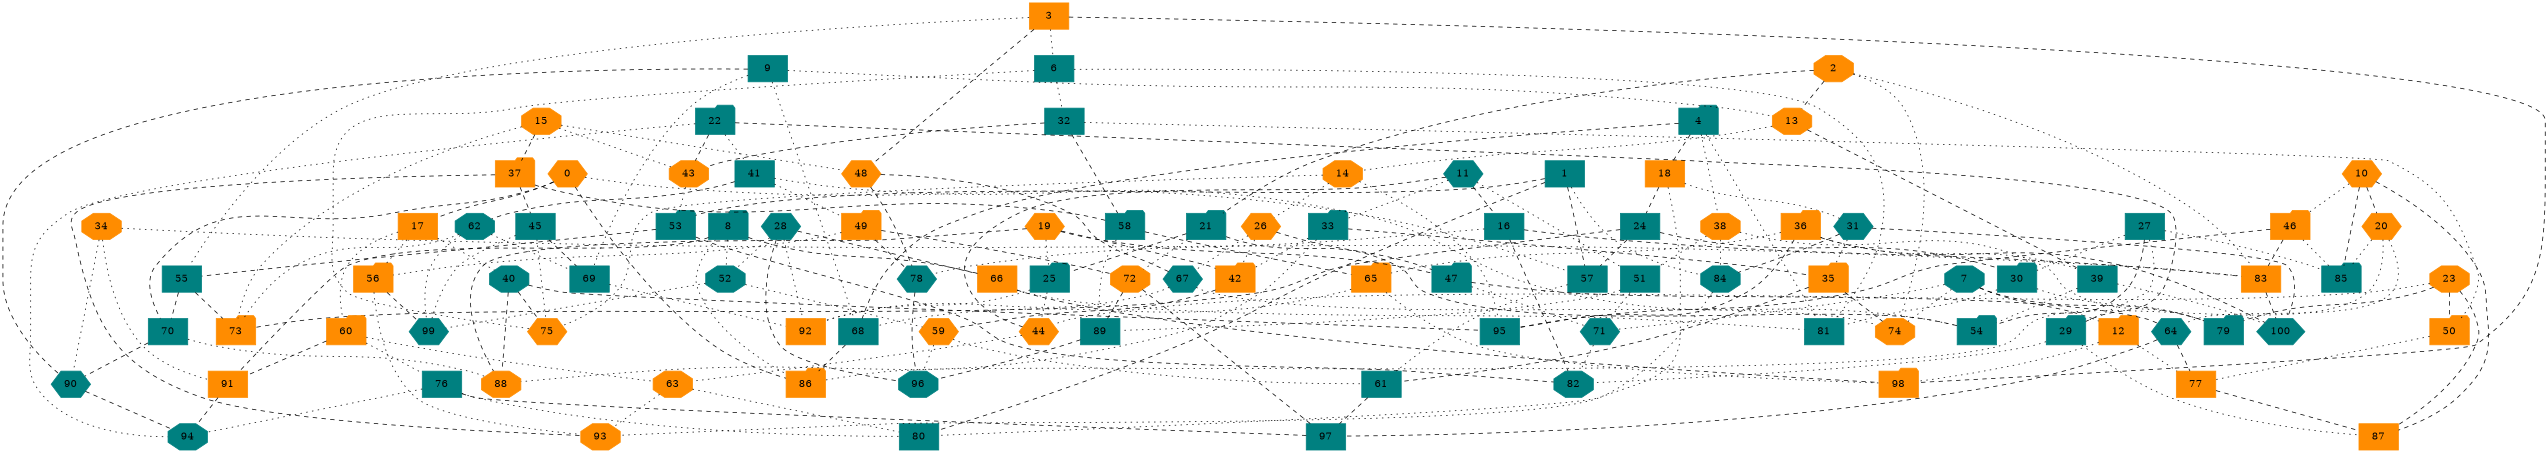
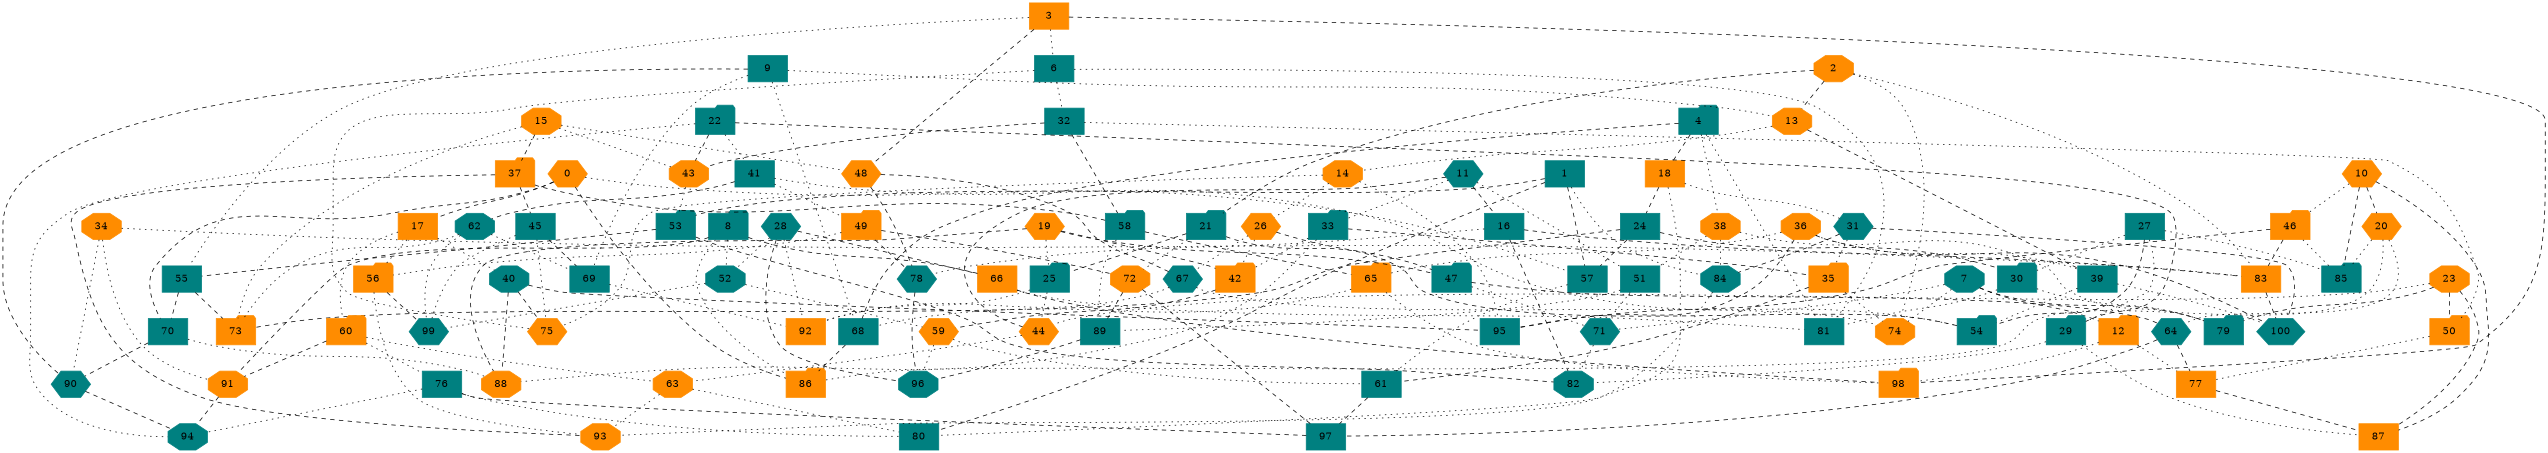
(1801, 226) -> (1801, 226)
(1864, 307) -> (1864, 307)
(228, 384) -> (228, 384)
